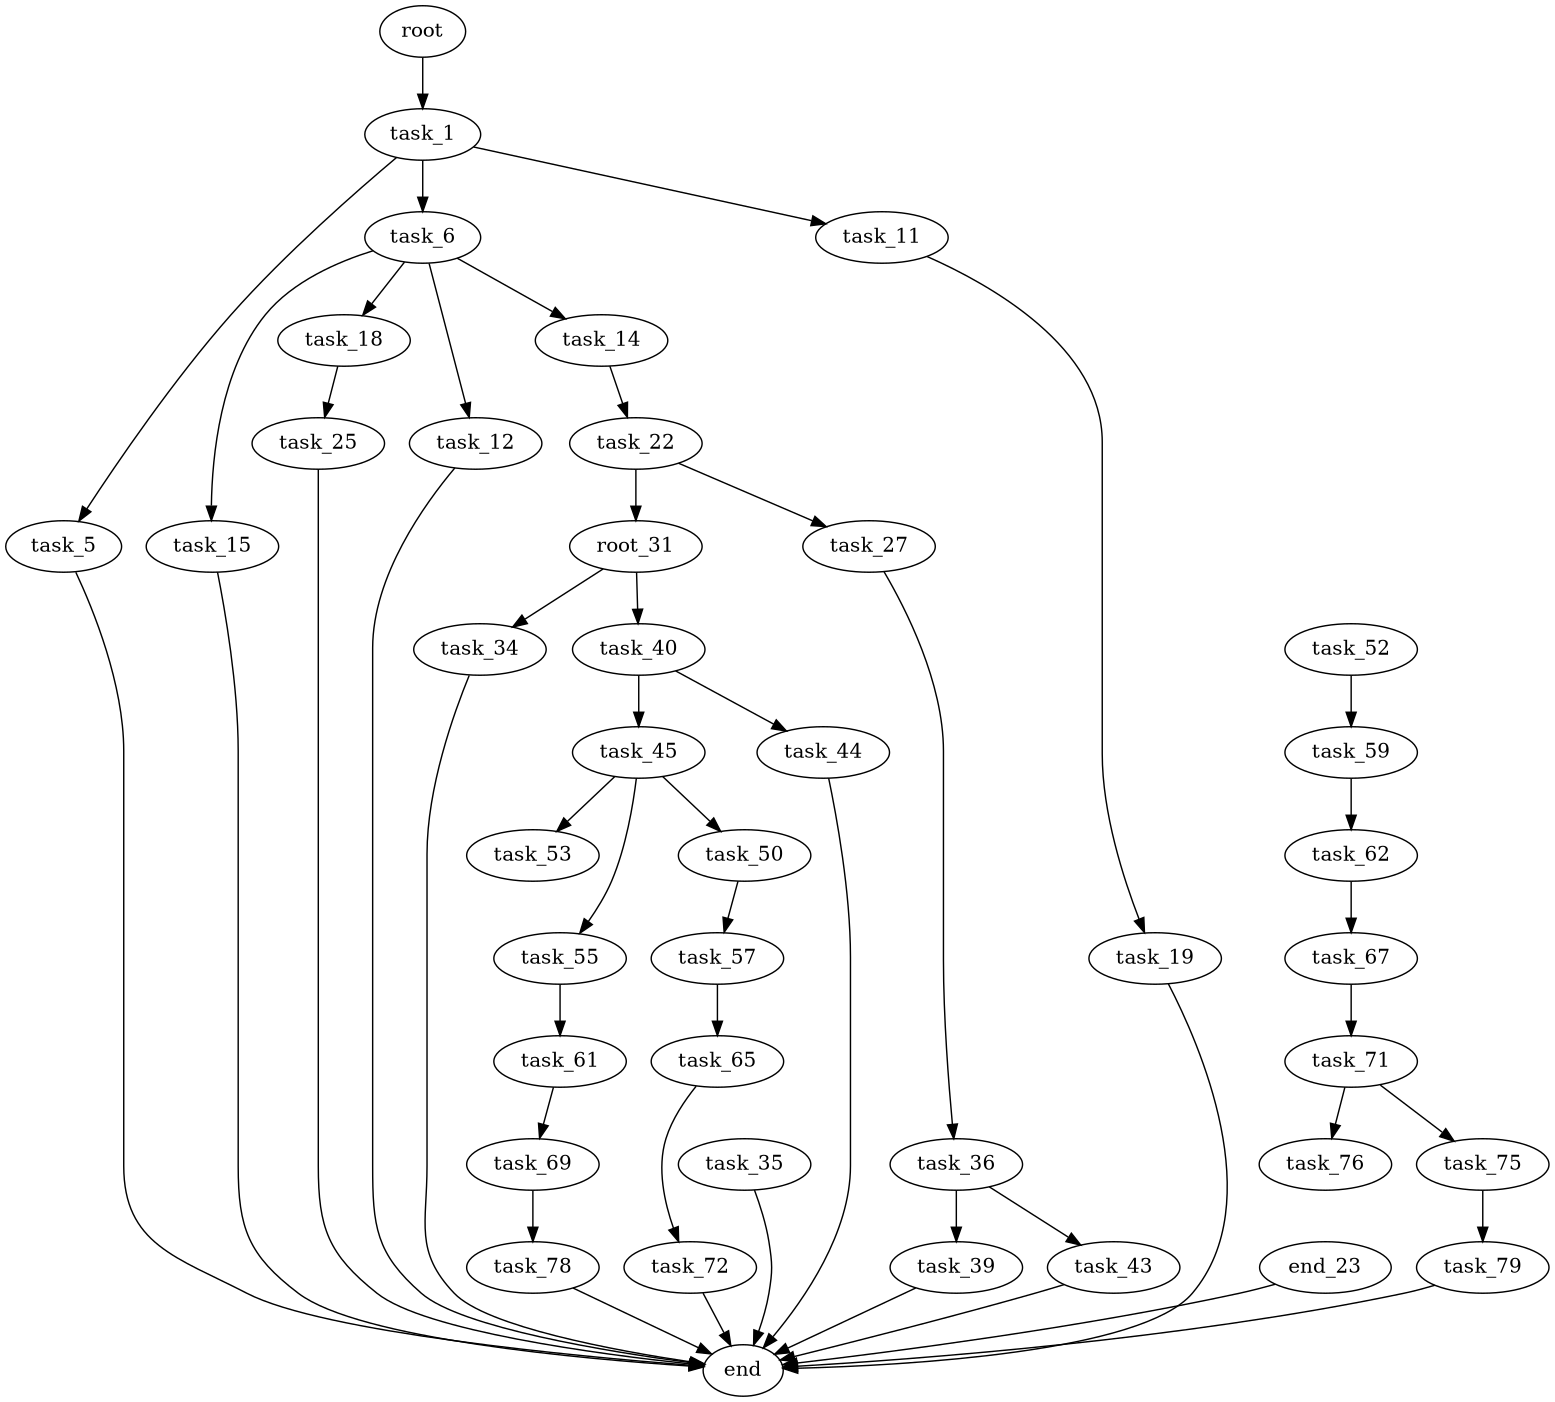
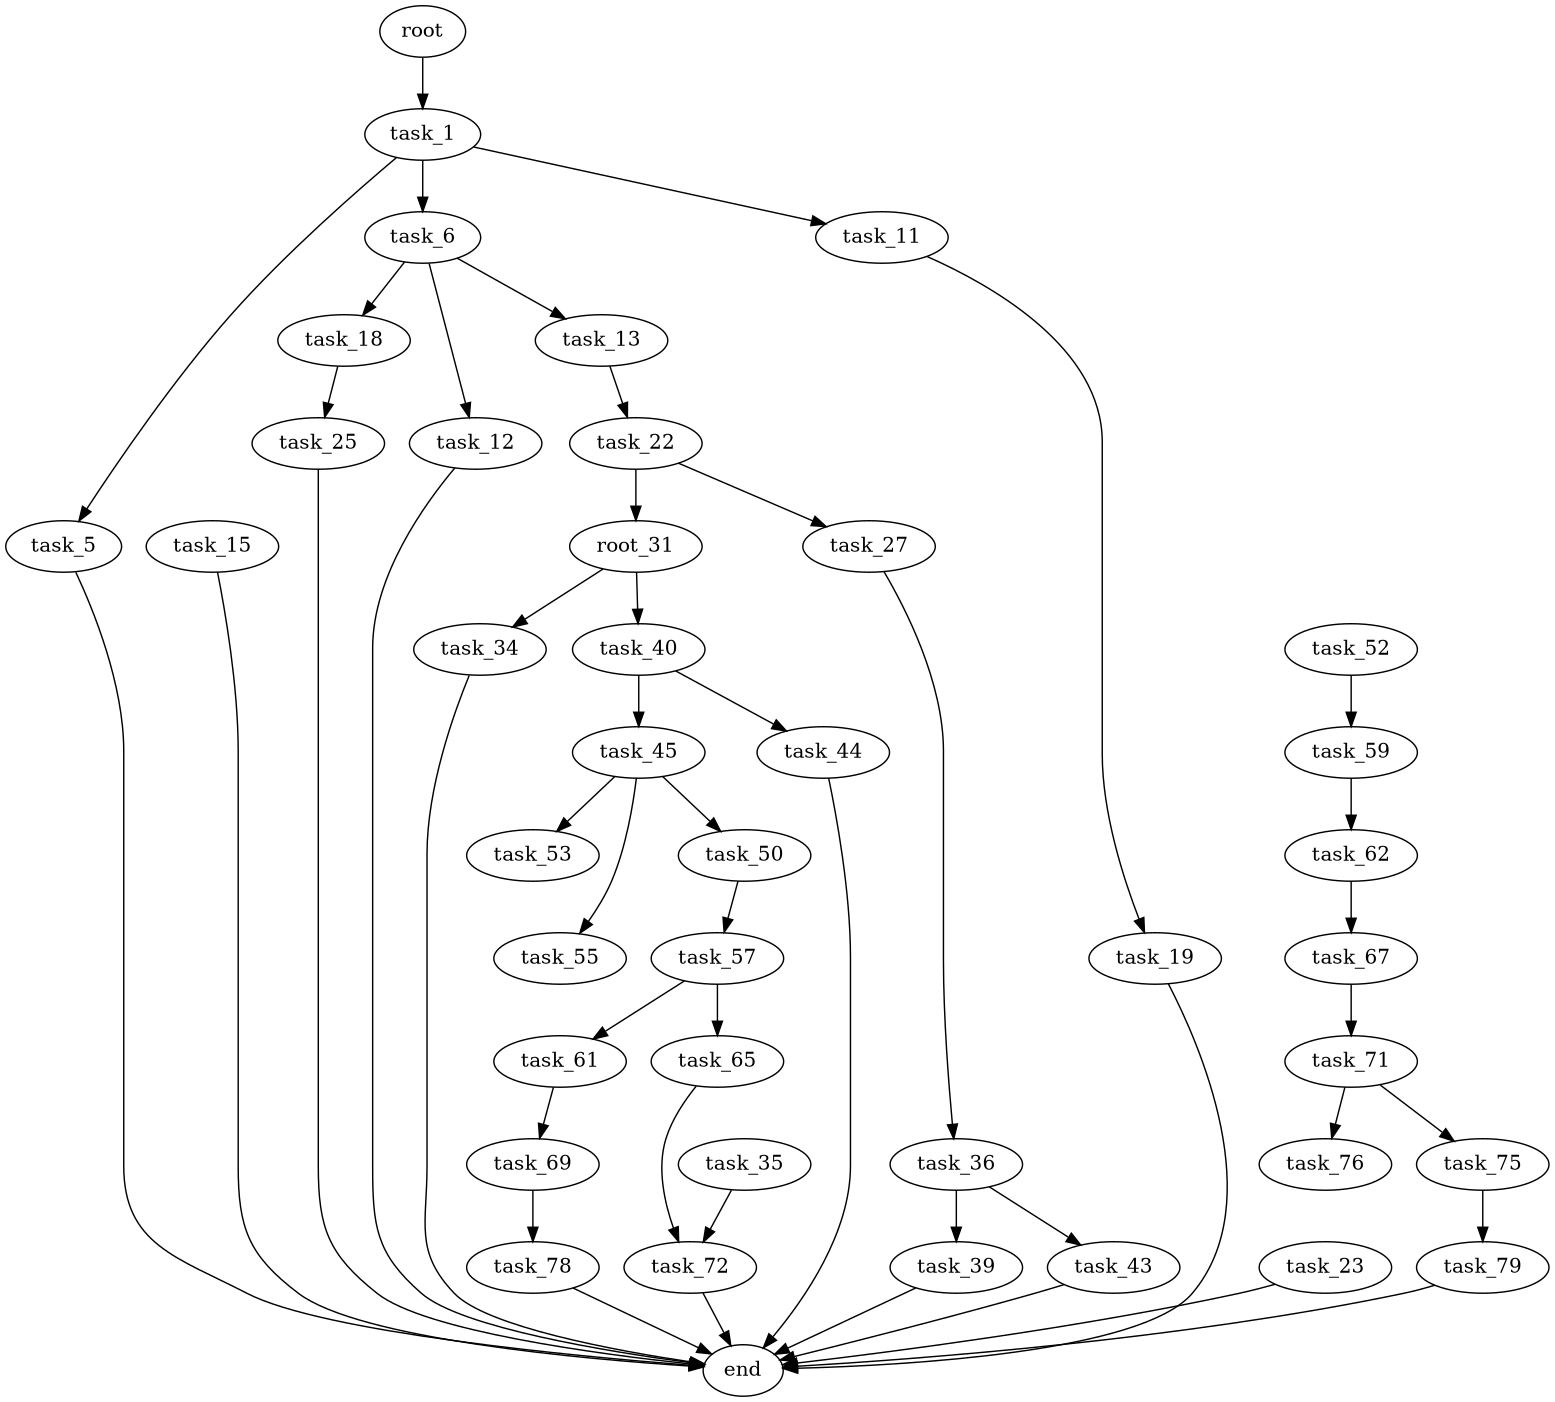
(602, 340) -> (602, 340)
(245, 346) -> none
(560, 1003) -> (645, 1006)
(771, 1260) -> (721, 1210)
(1325, 1267) -> (1325, 1267)
